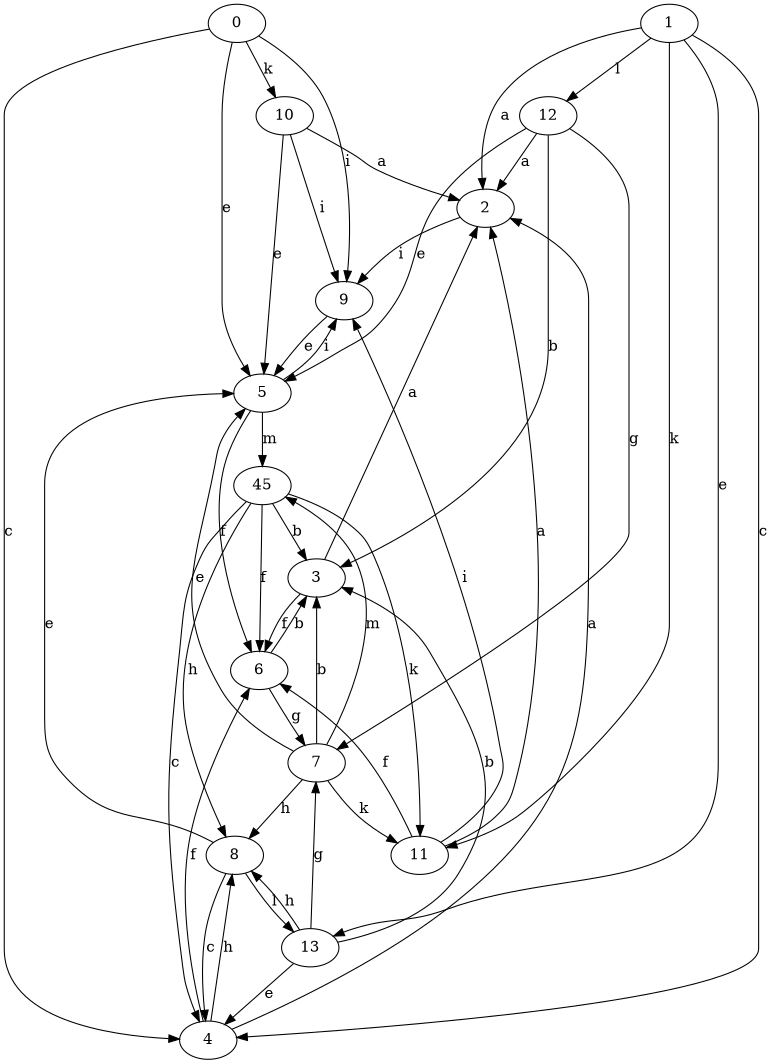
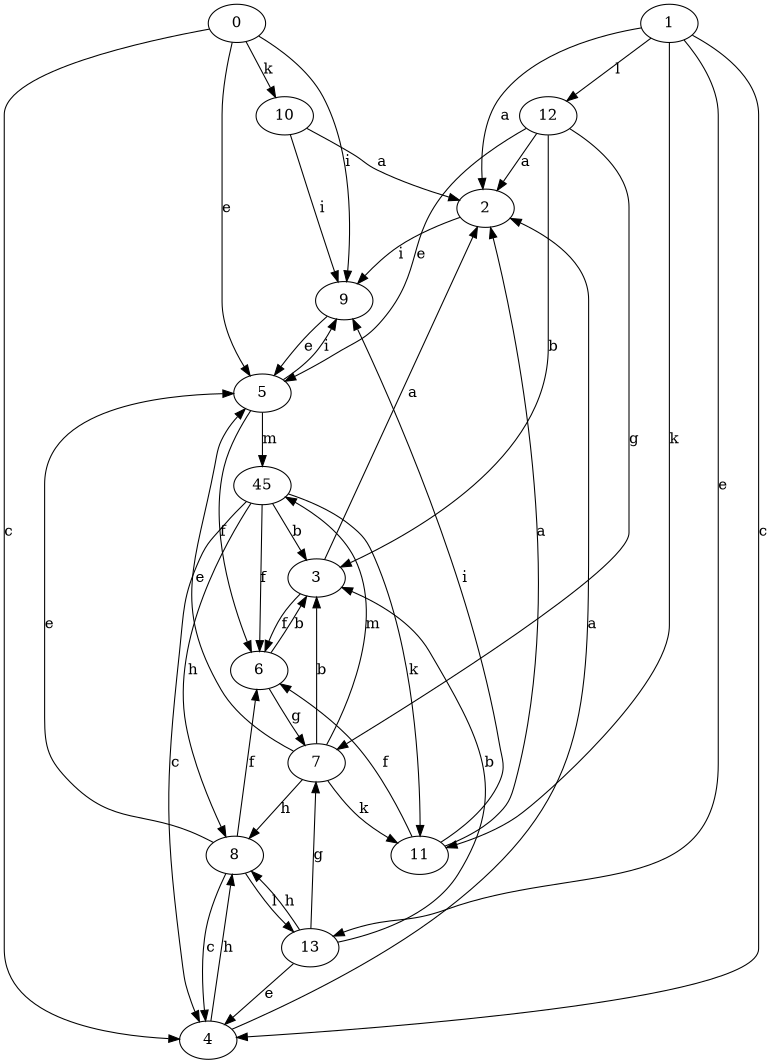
(274, 249) -> none
(187, 855) -> (246, 768)
